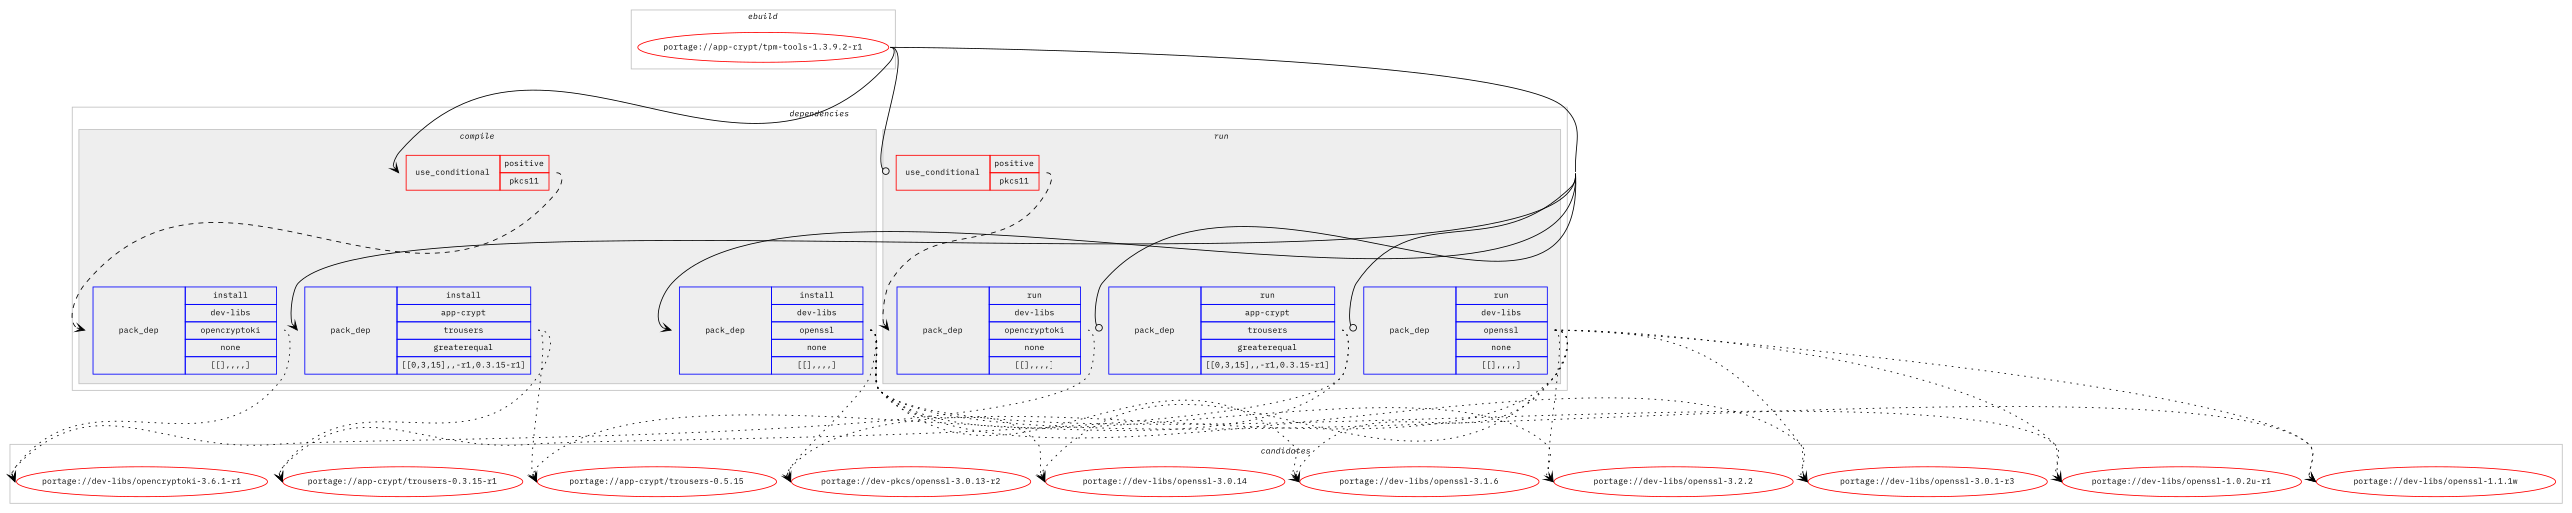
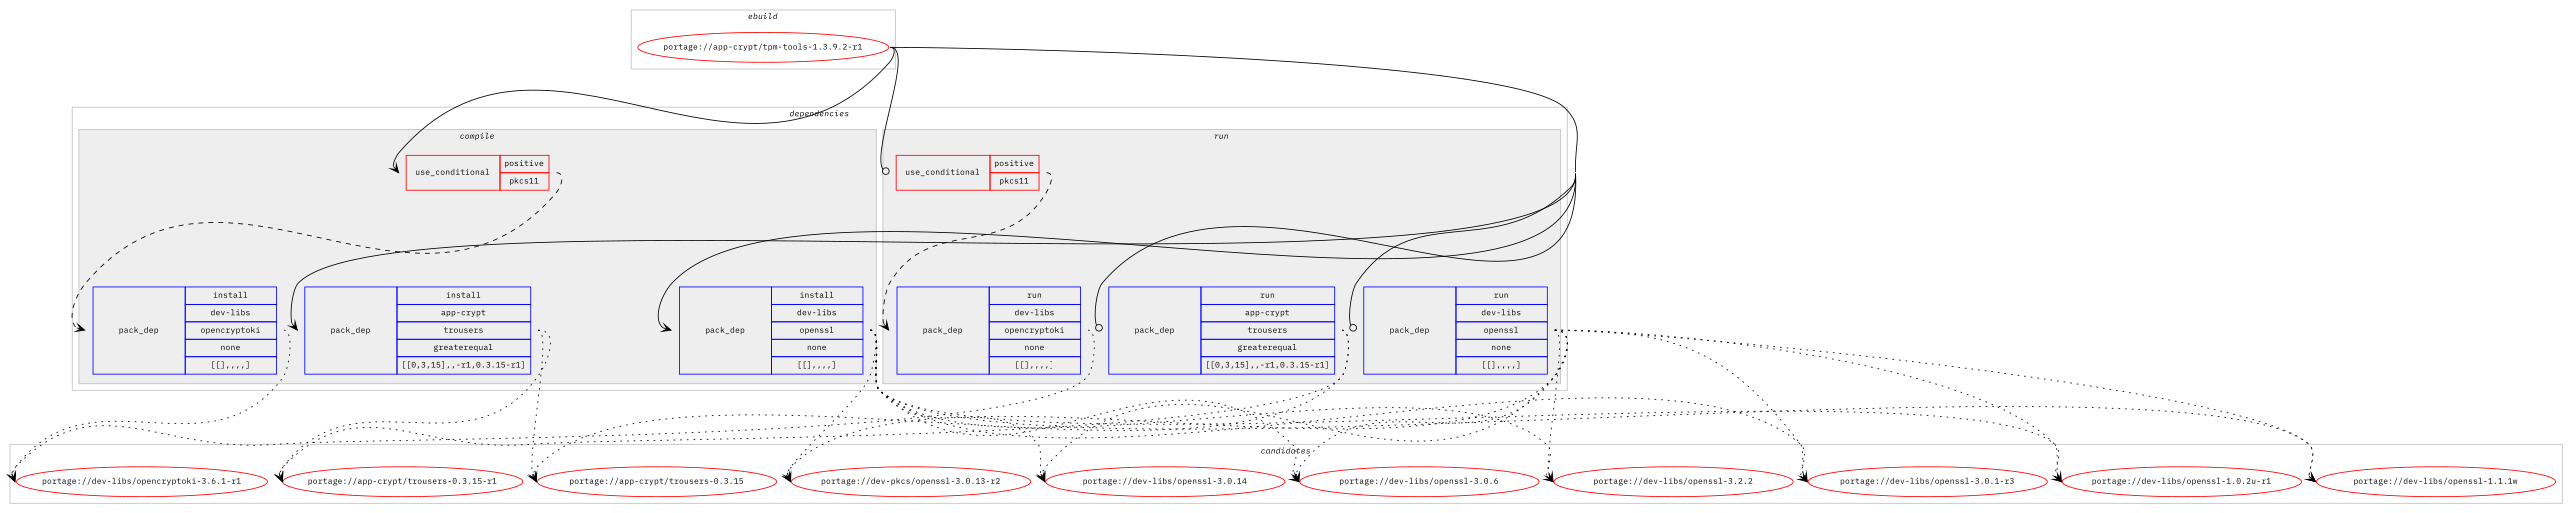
(657, 482) -> (657, 482)
(1419, 482) -> (1419, 482)
